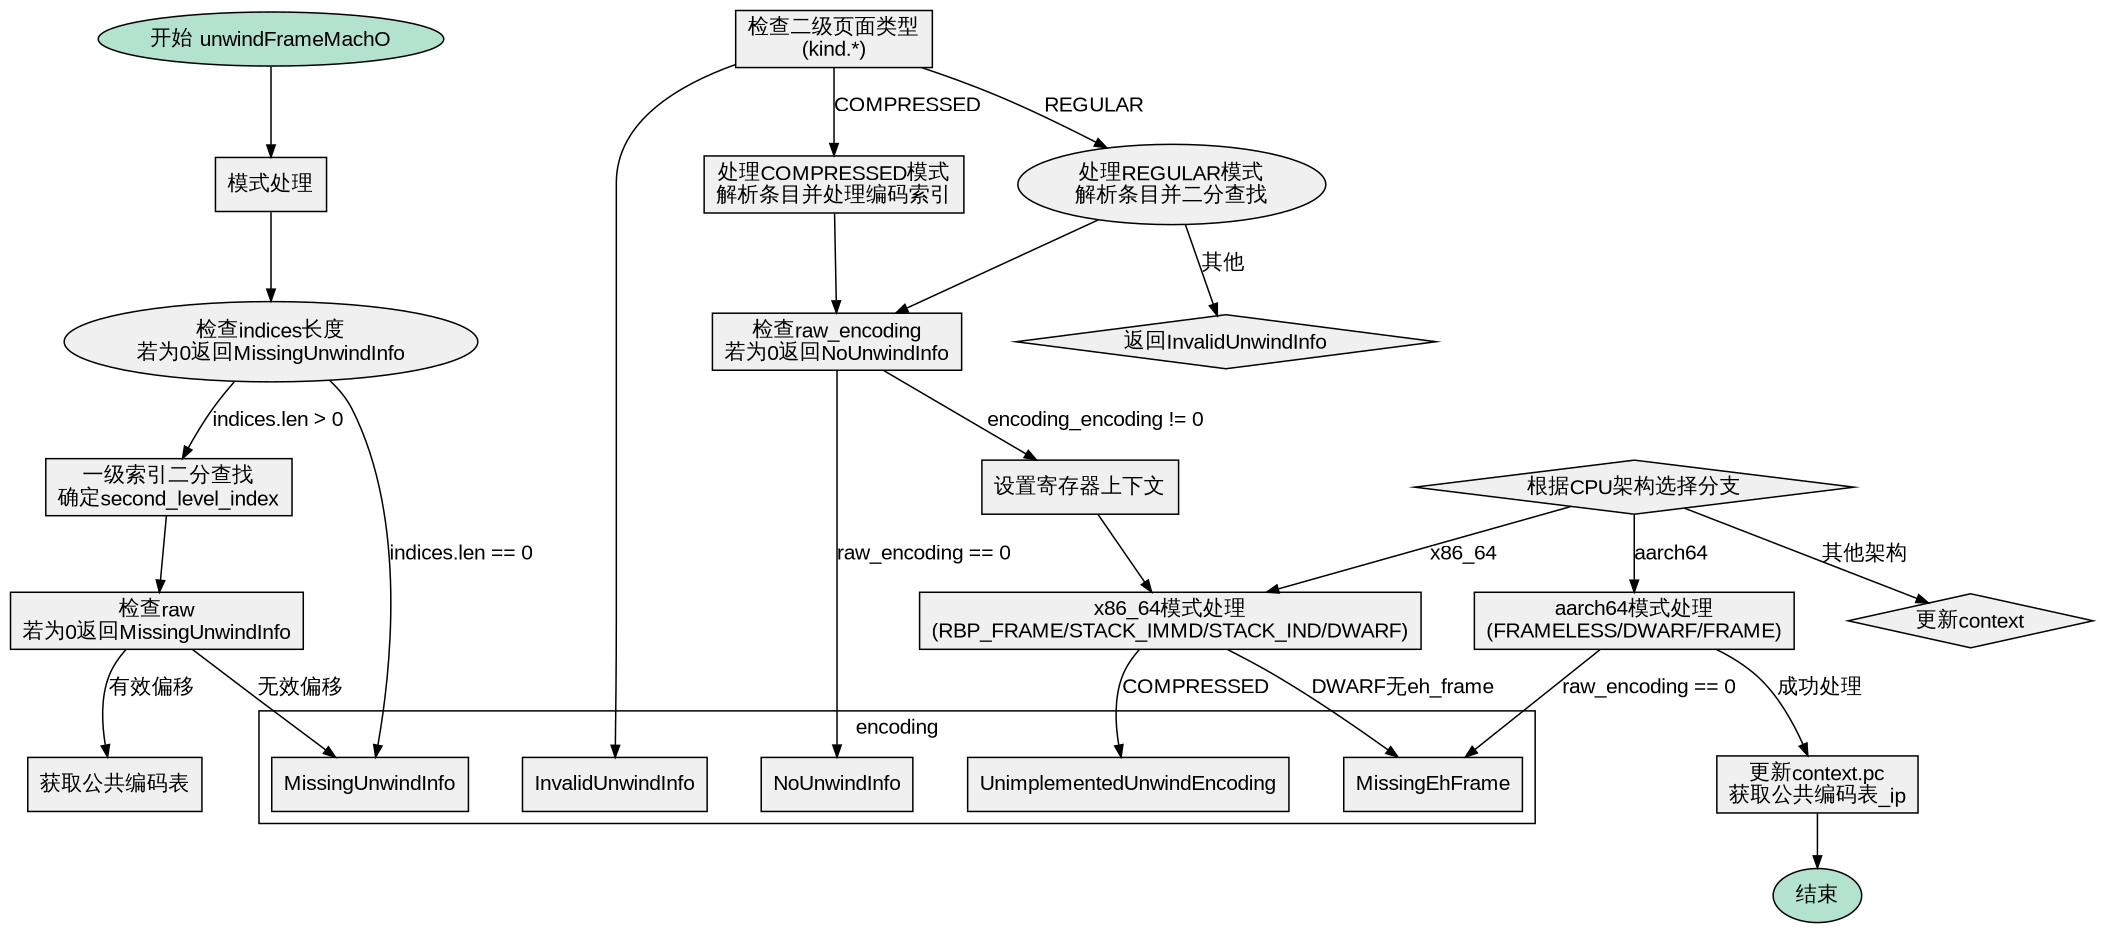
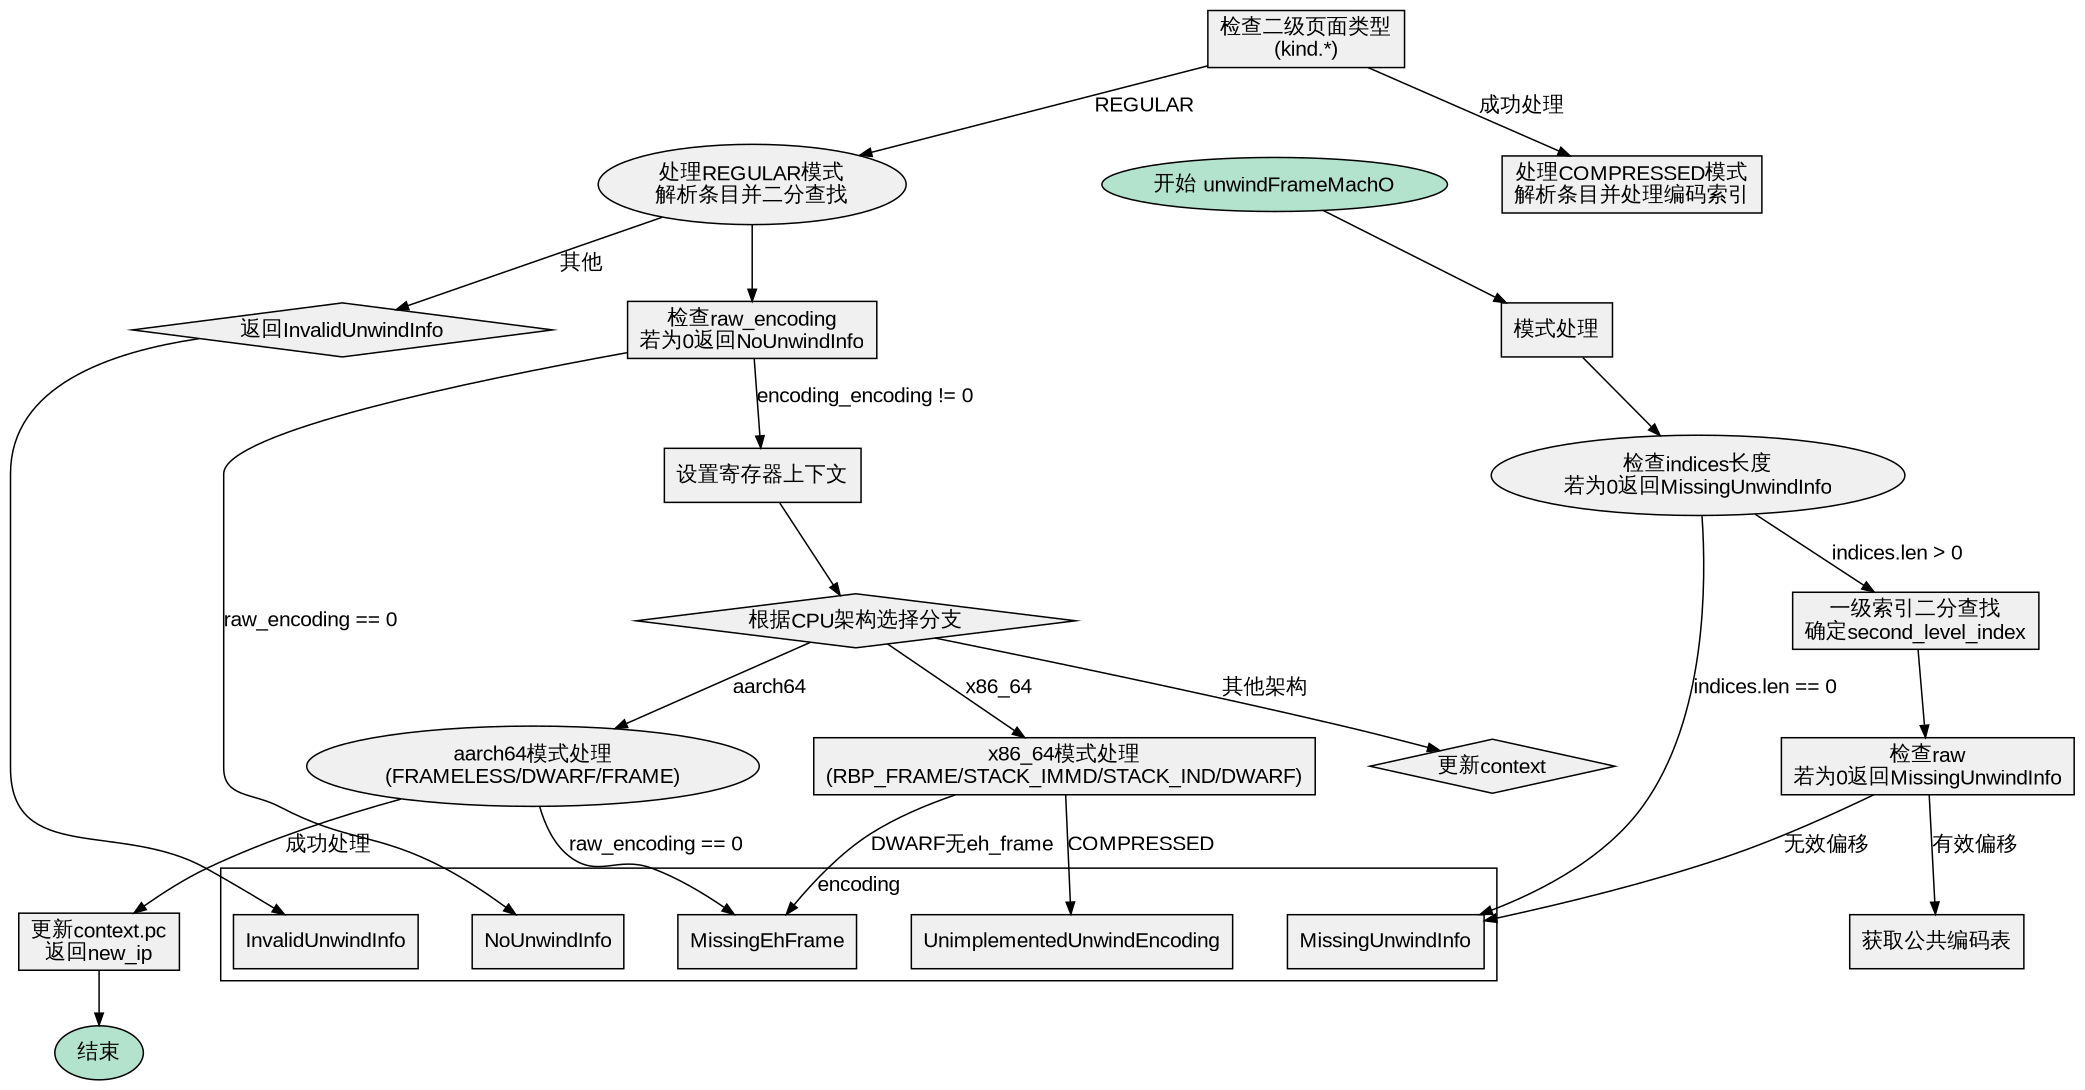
(908, 106) -> (1522, 106)
(835, 257) -> none
(616, 375) -> (11, 654)
(1121, 548) -> (807, 544)
(1634, 621) -> (533, 766)
(1817, 784) -> (99, 942)
